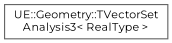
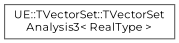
(86, 22) -> (90, 22)
